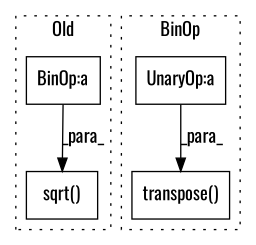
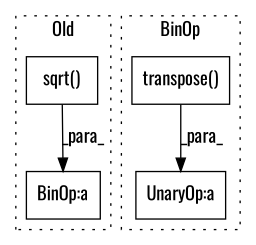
(63, 131) -> (63, 131)
(181, 131) -> (181, 131)
